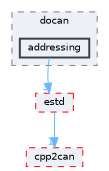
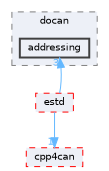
(48, 72) -> (61, 80)
(55, 157) -> (55, 157)
